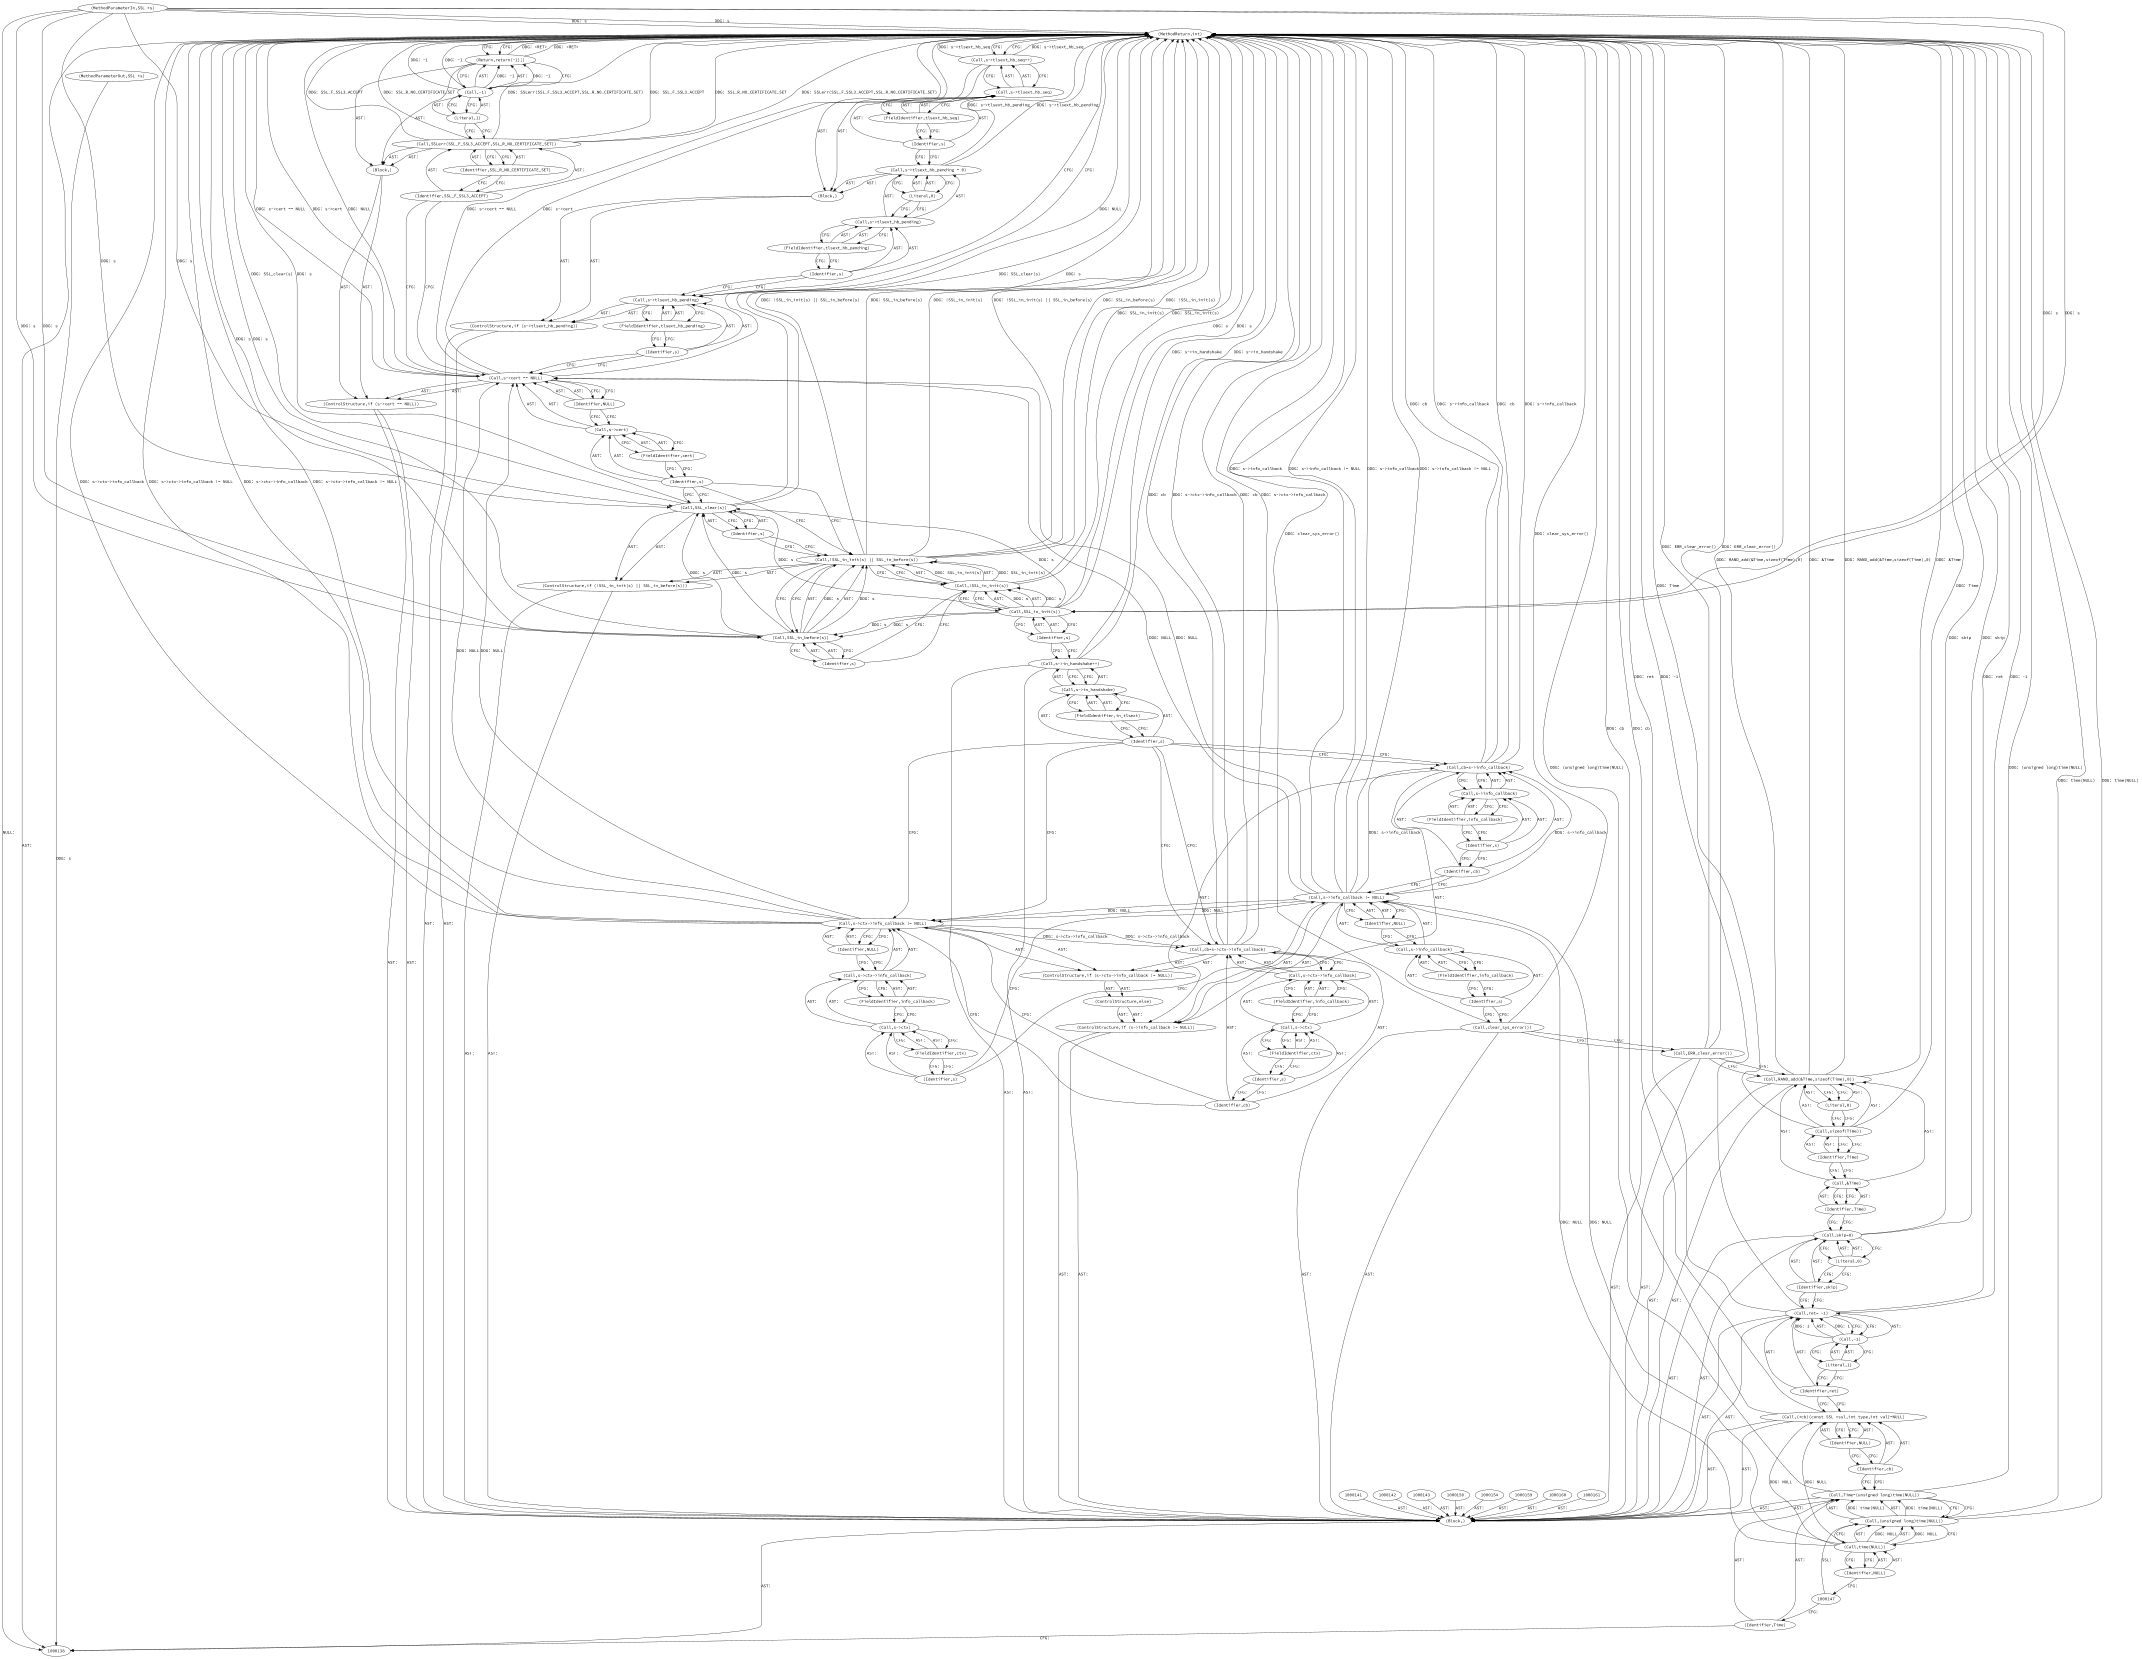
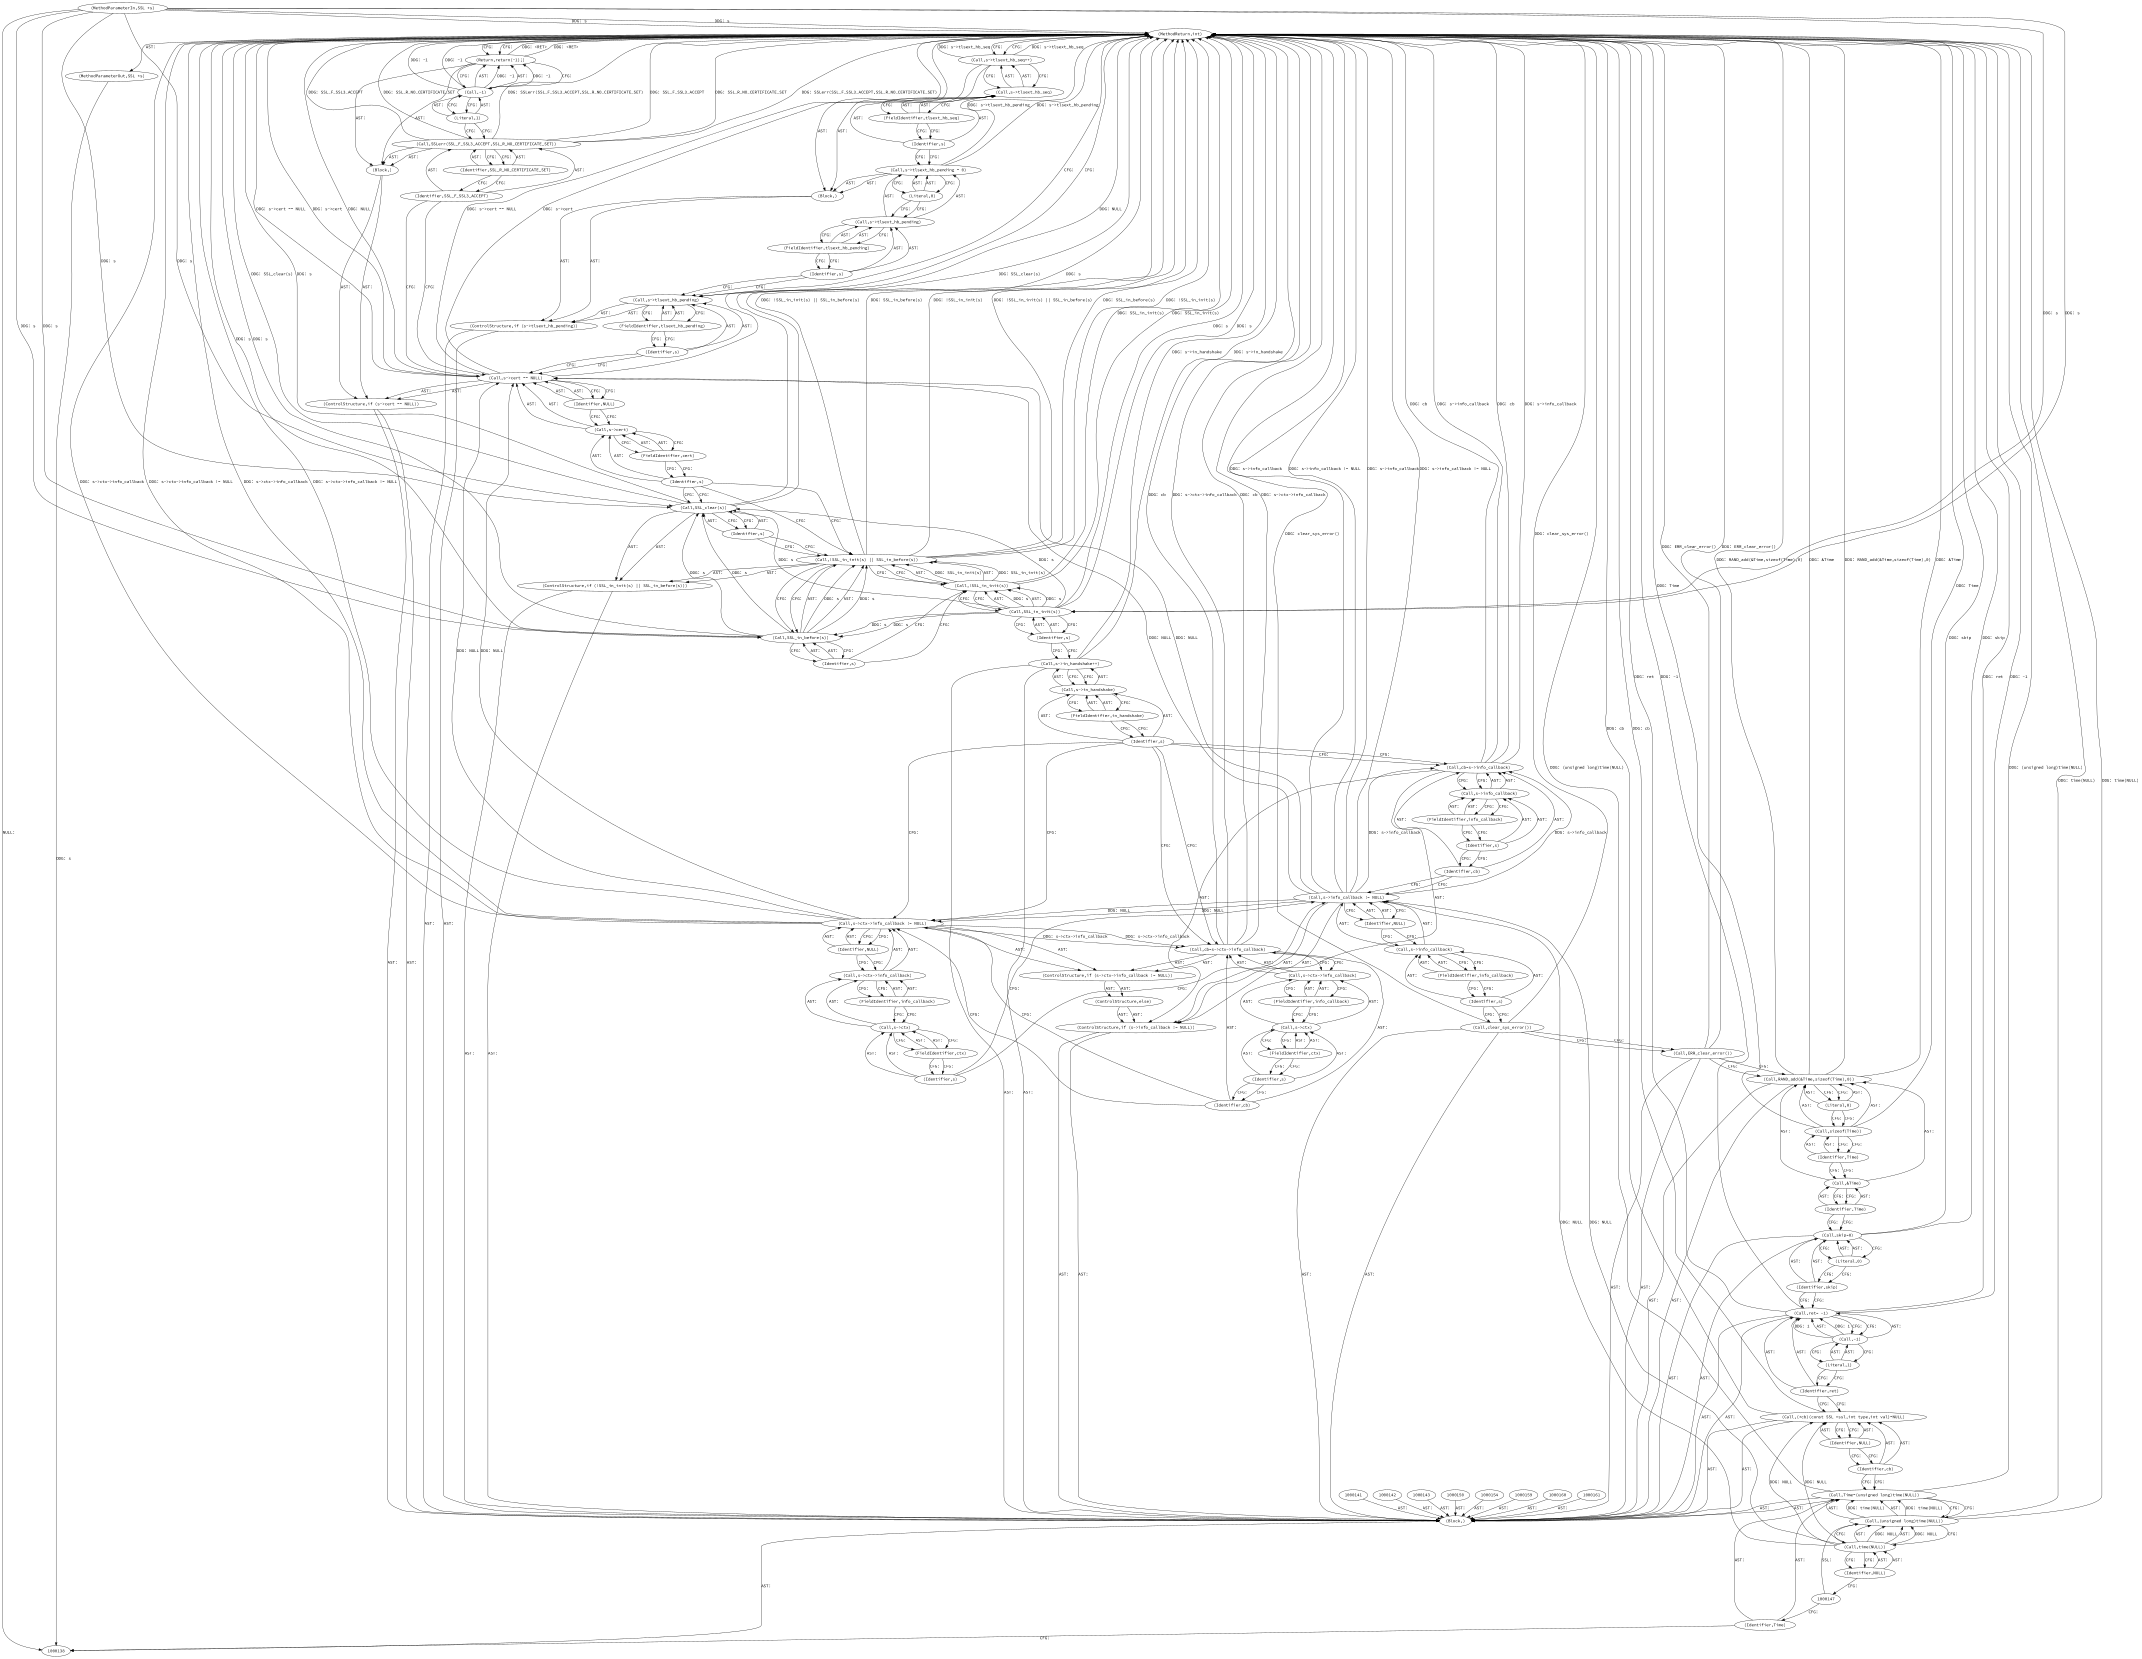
(62, 325) -> (632, 37)
(1107, 716) -> (1107, 716)
